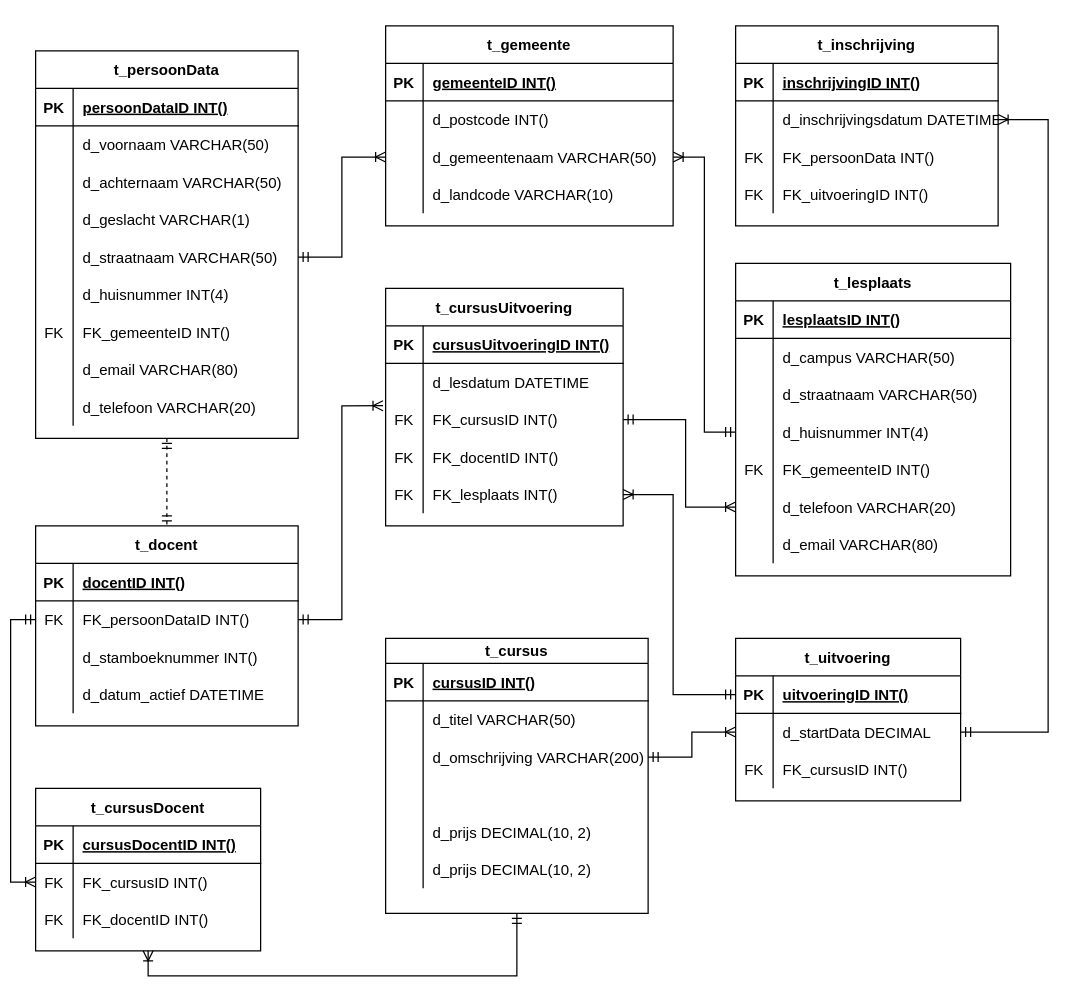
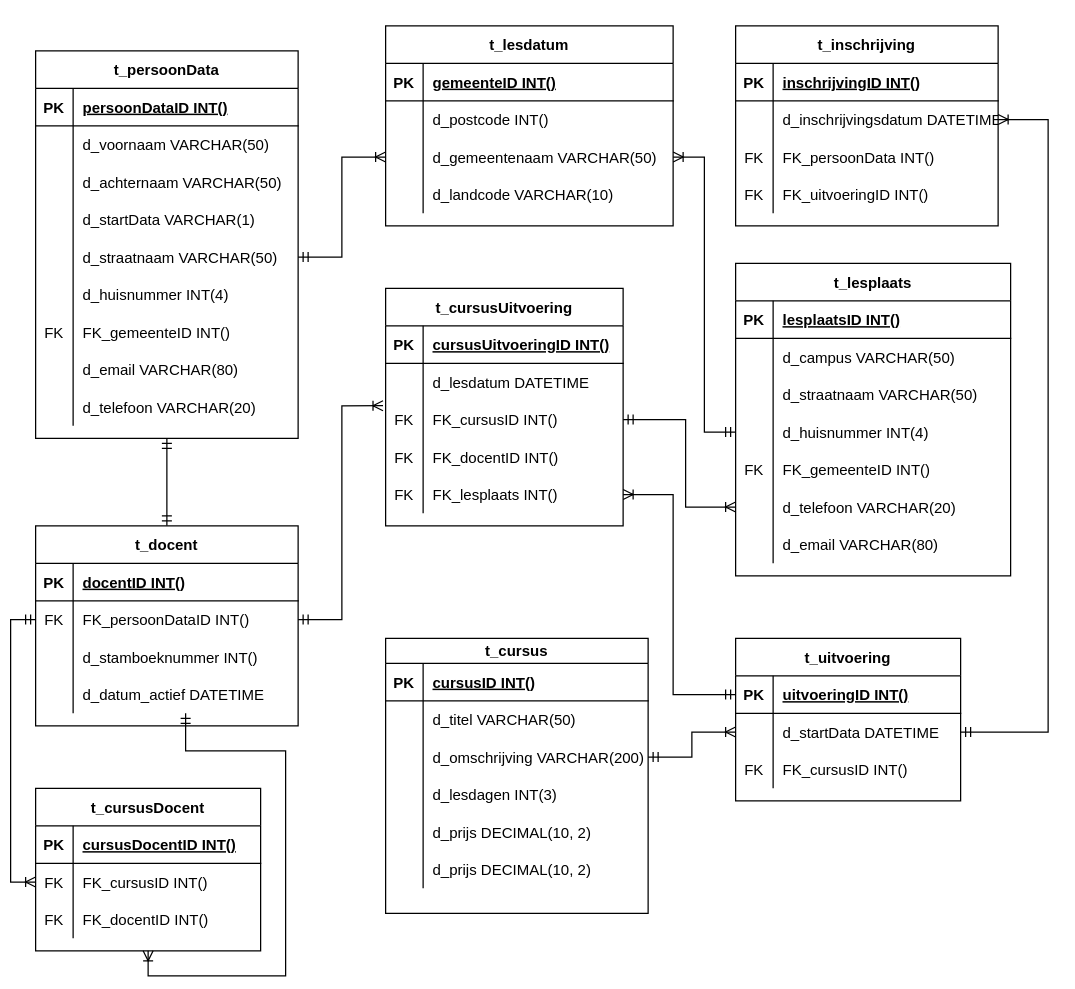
(529, 45) -> (529, 45)
(167, 220) -> (173, 220)
(167, 480) -> (167, 480)
(860, 733) -> (865, 733)
none -> (536, 794)
(430, 976) -> (286, 798)
